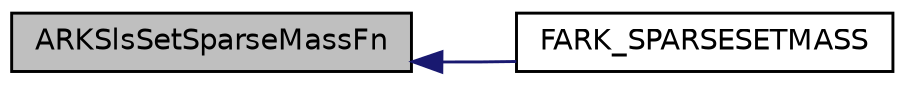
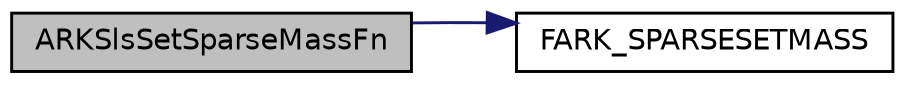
(479, 62) -> (450, 23)
